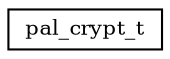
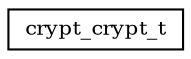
(85, 29) -> (96, 29)
